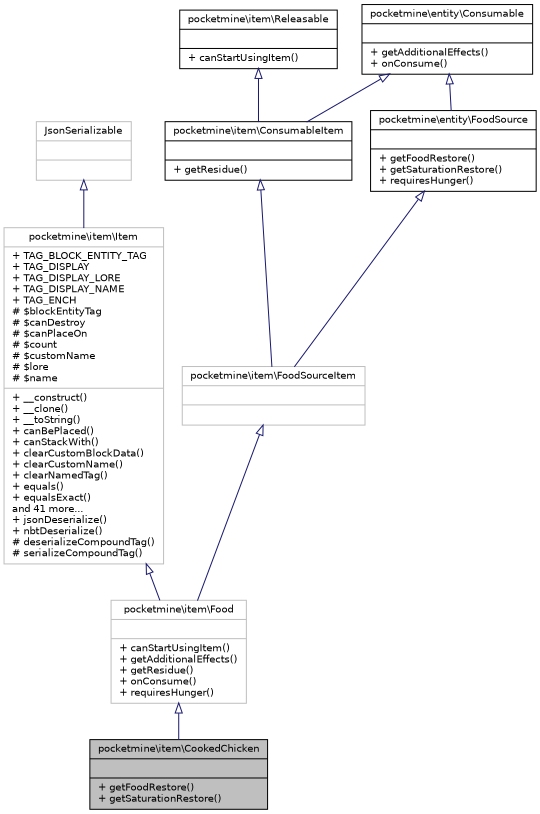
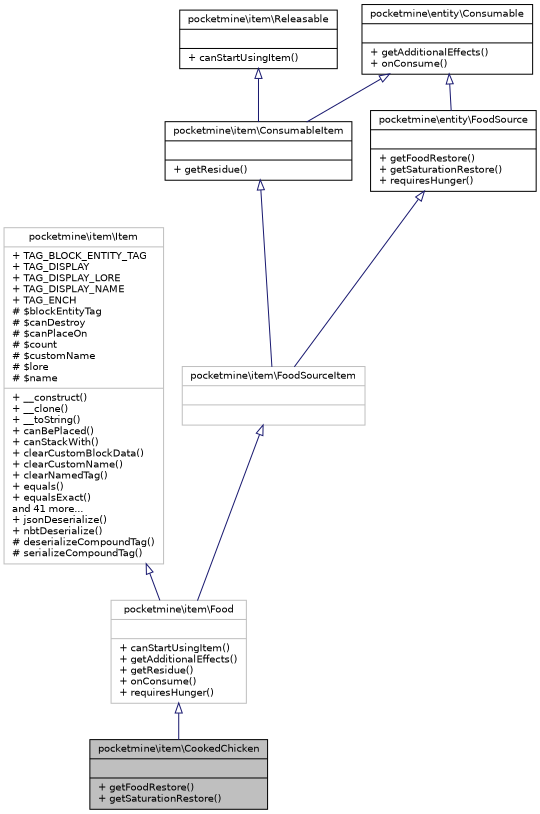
(84, 151) -> none
